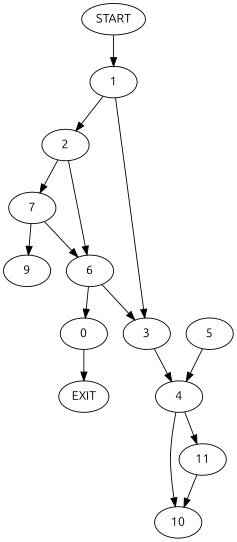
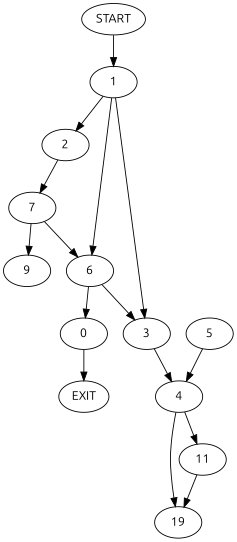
(77, 204) -> (102, 172)
(178, 522) -> (178, 522)
